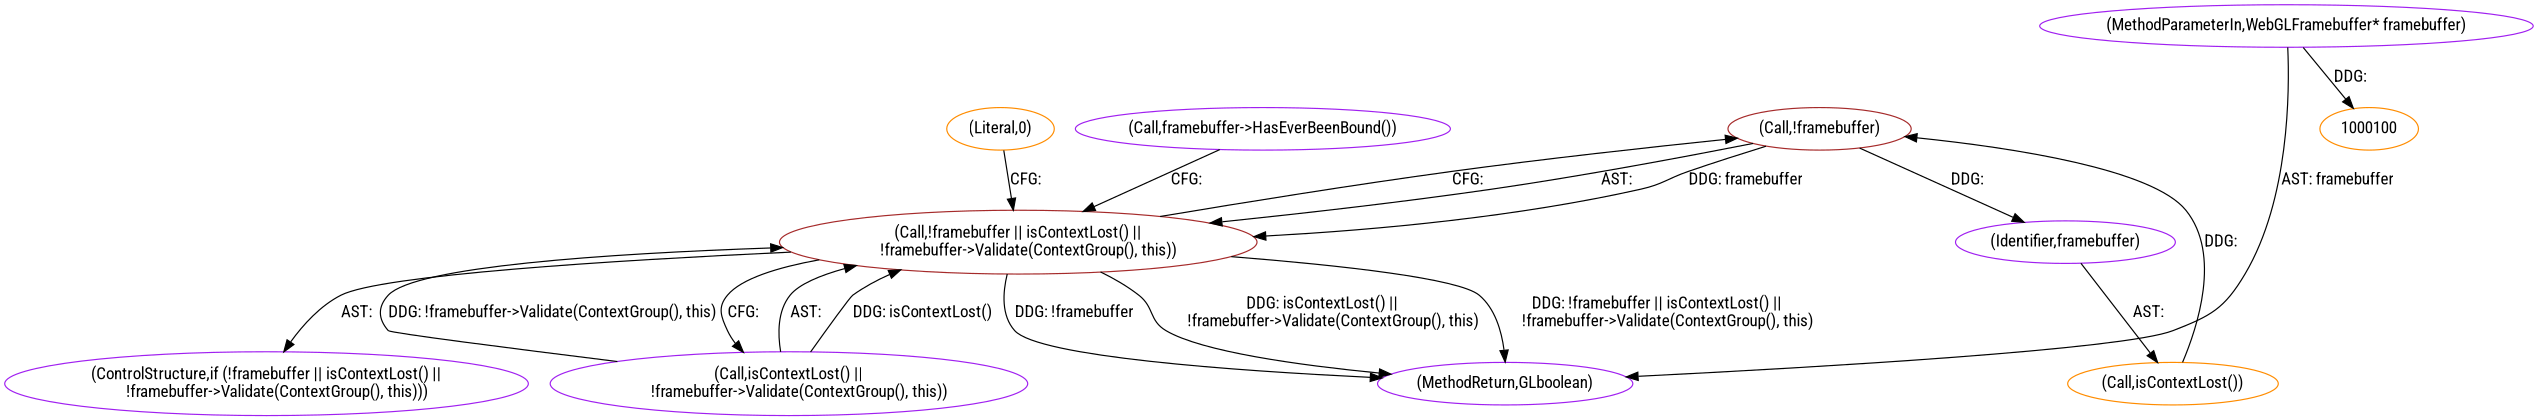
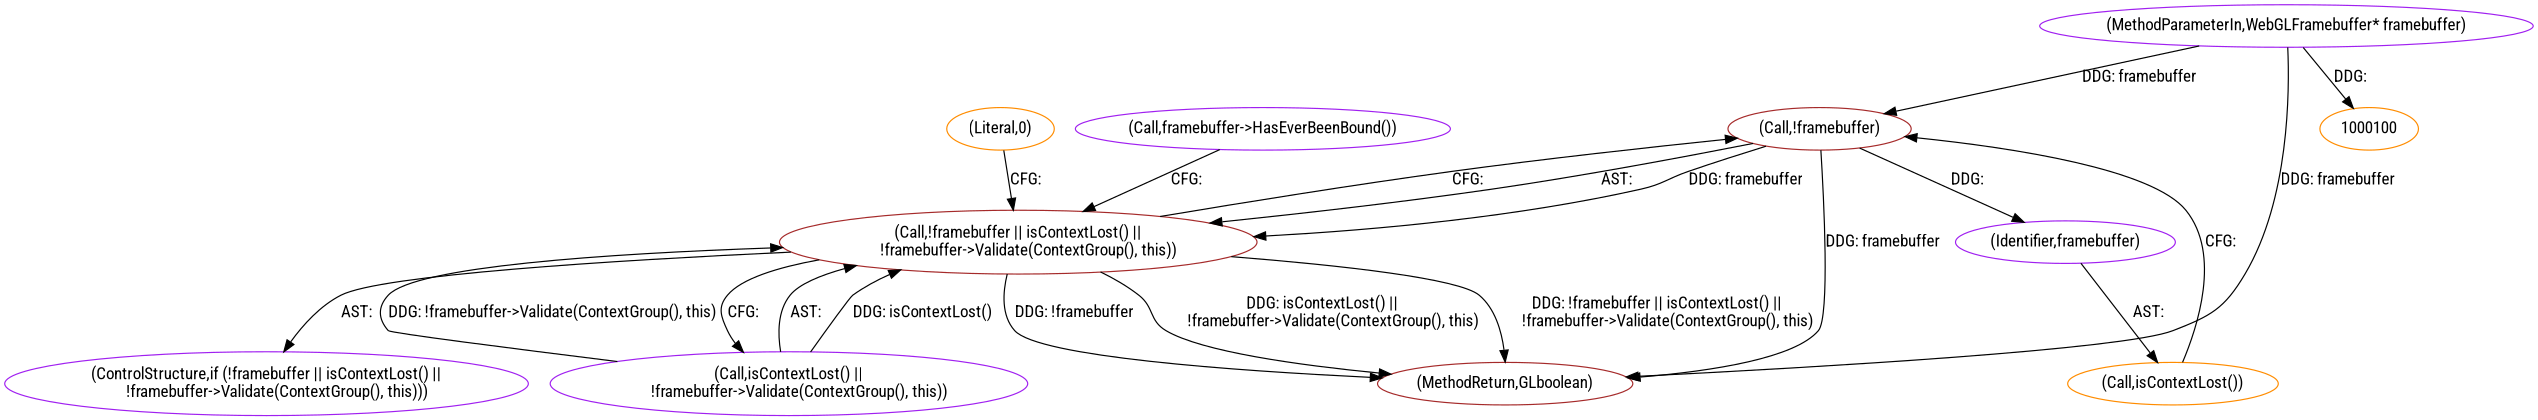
none -> (2048, 79)
(2338, 180) -> (2338, 180)
(2223, 242) -> (2223, 242)
none -> (1816, 332)
(1505, 384) -> (1505, 384)
